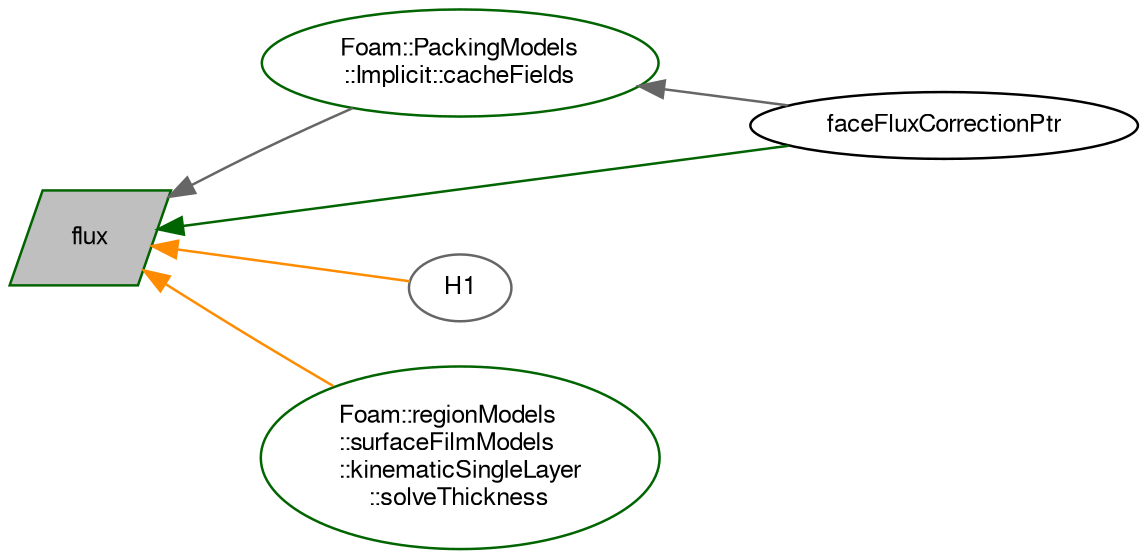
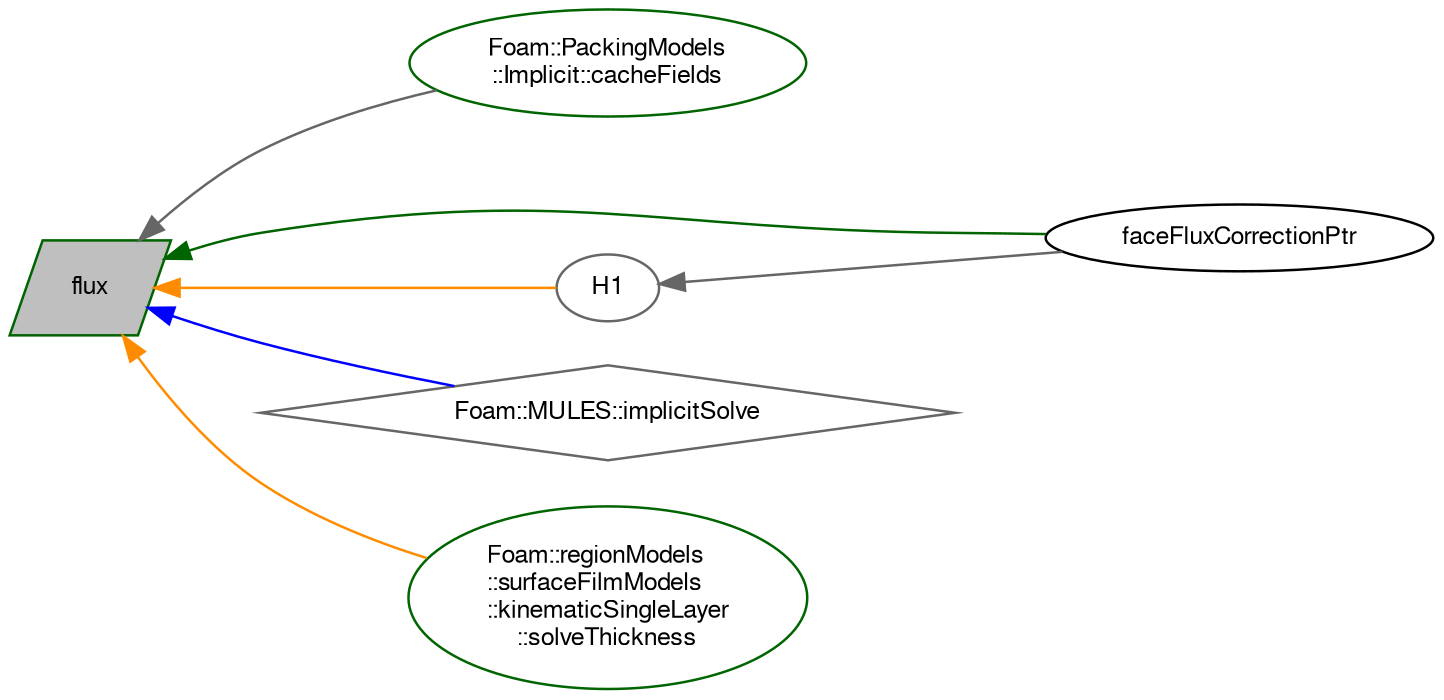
(726, 97) -> (874, 267)
none -> (608, 413)
